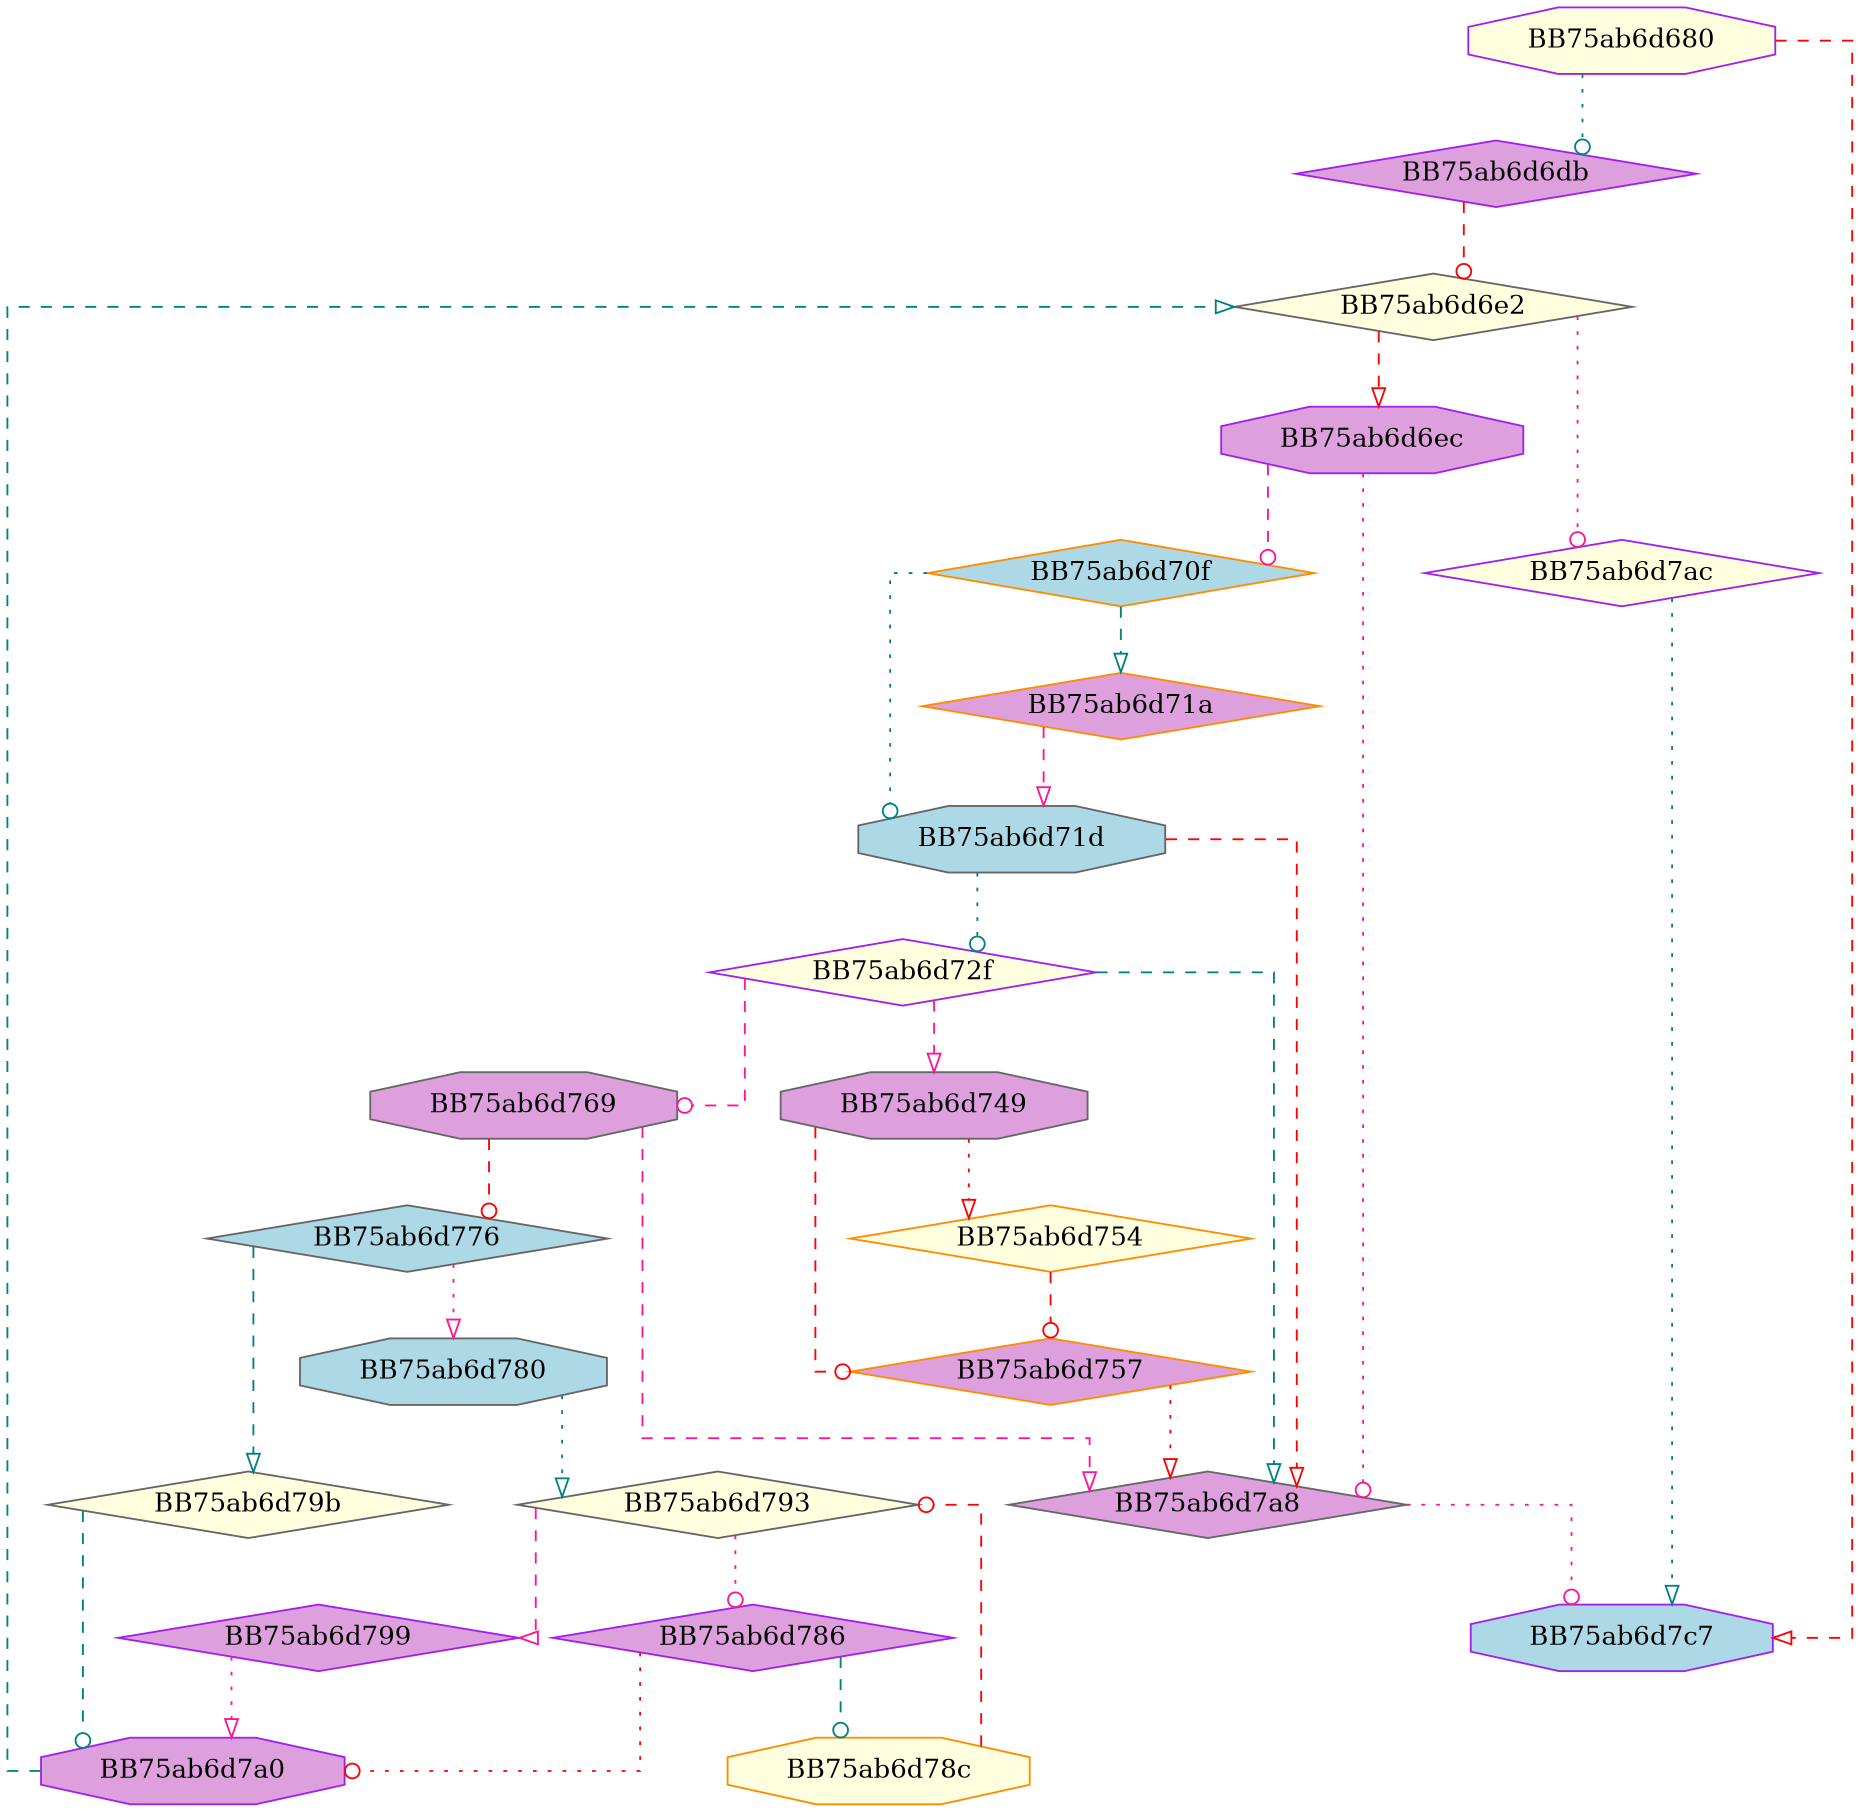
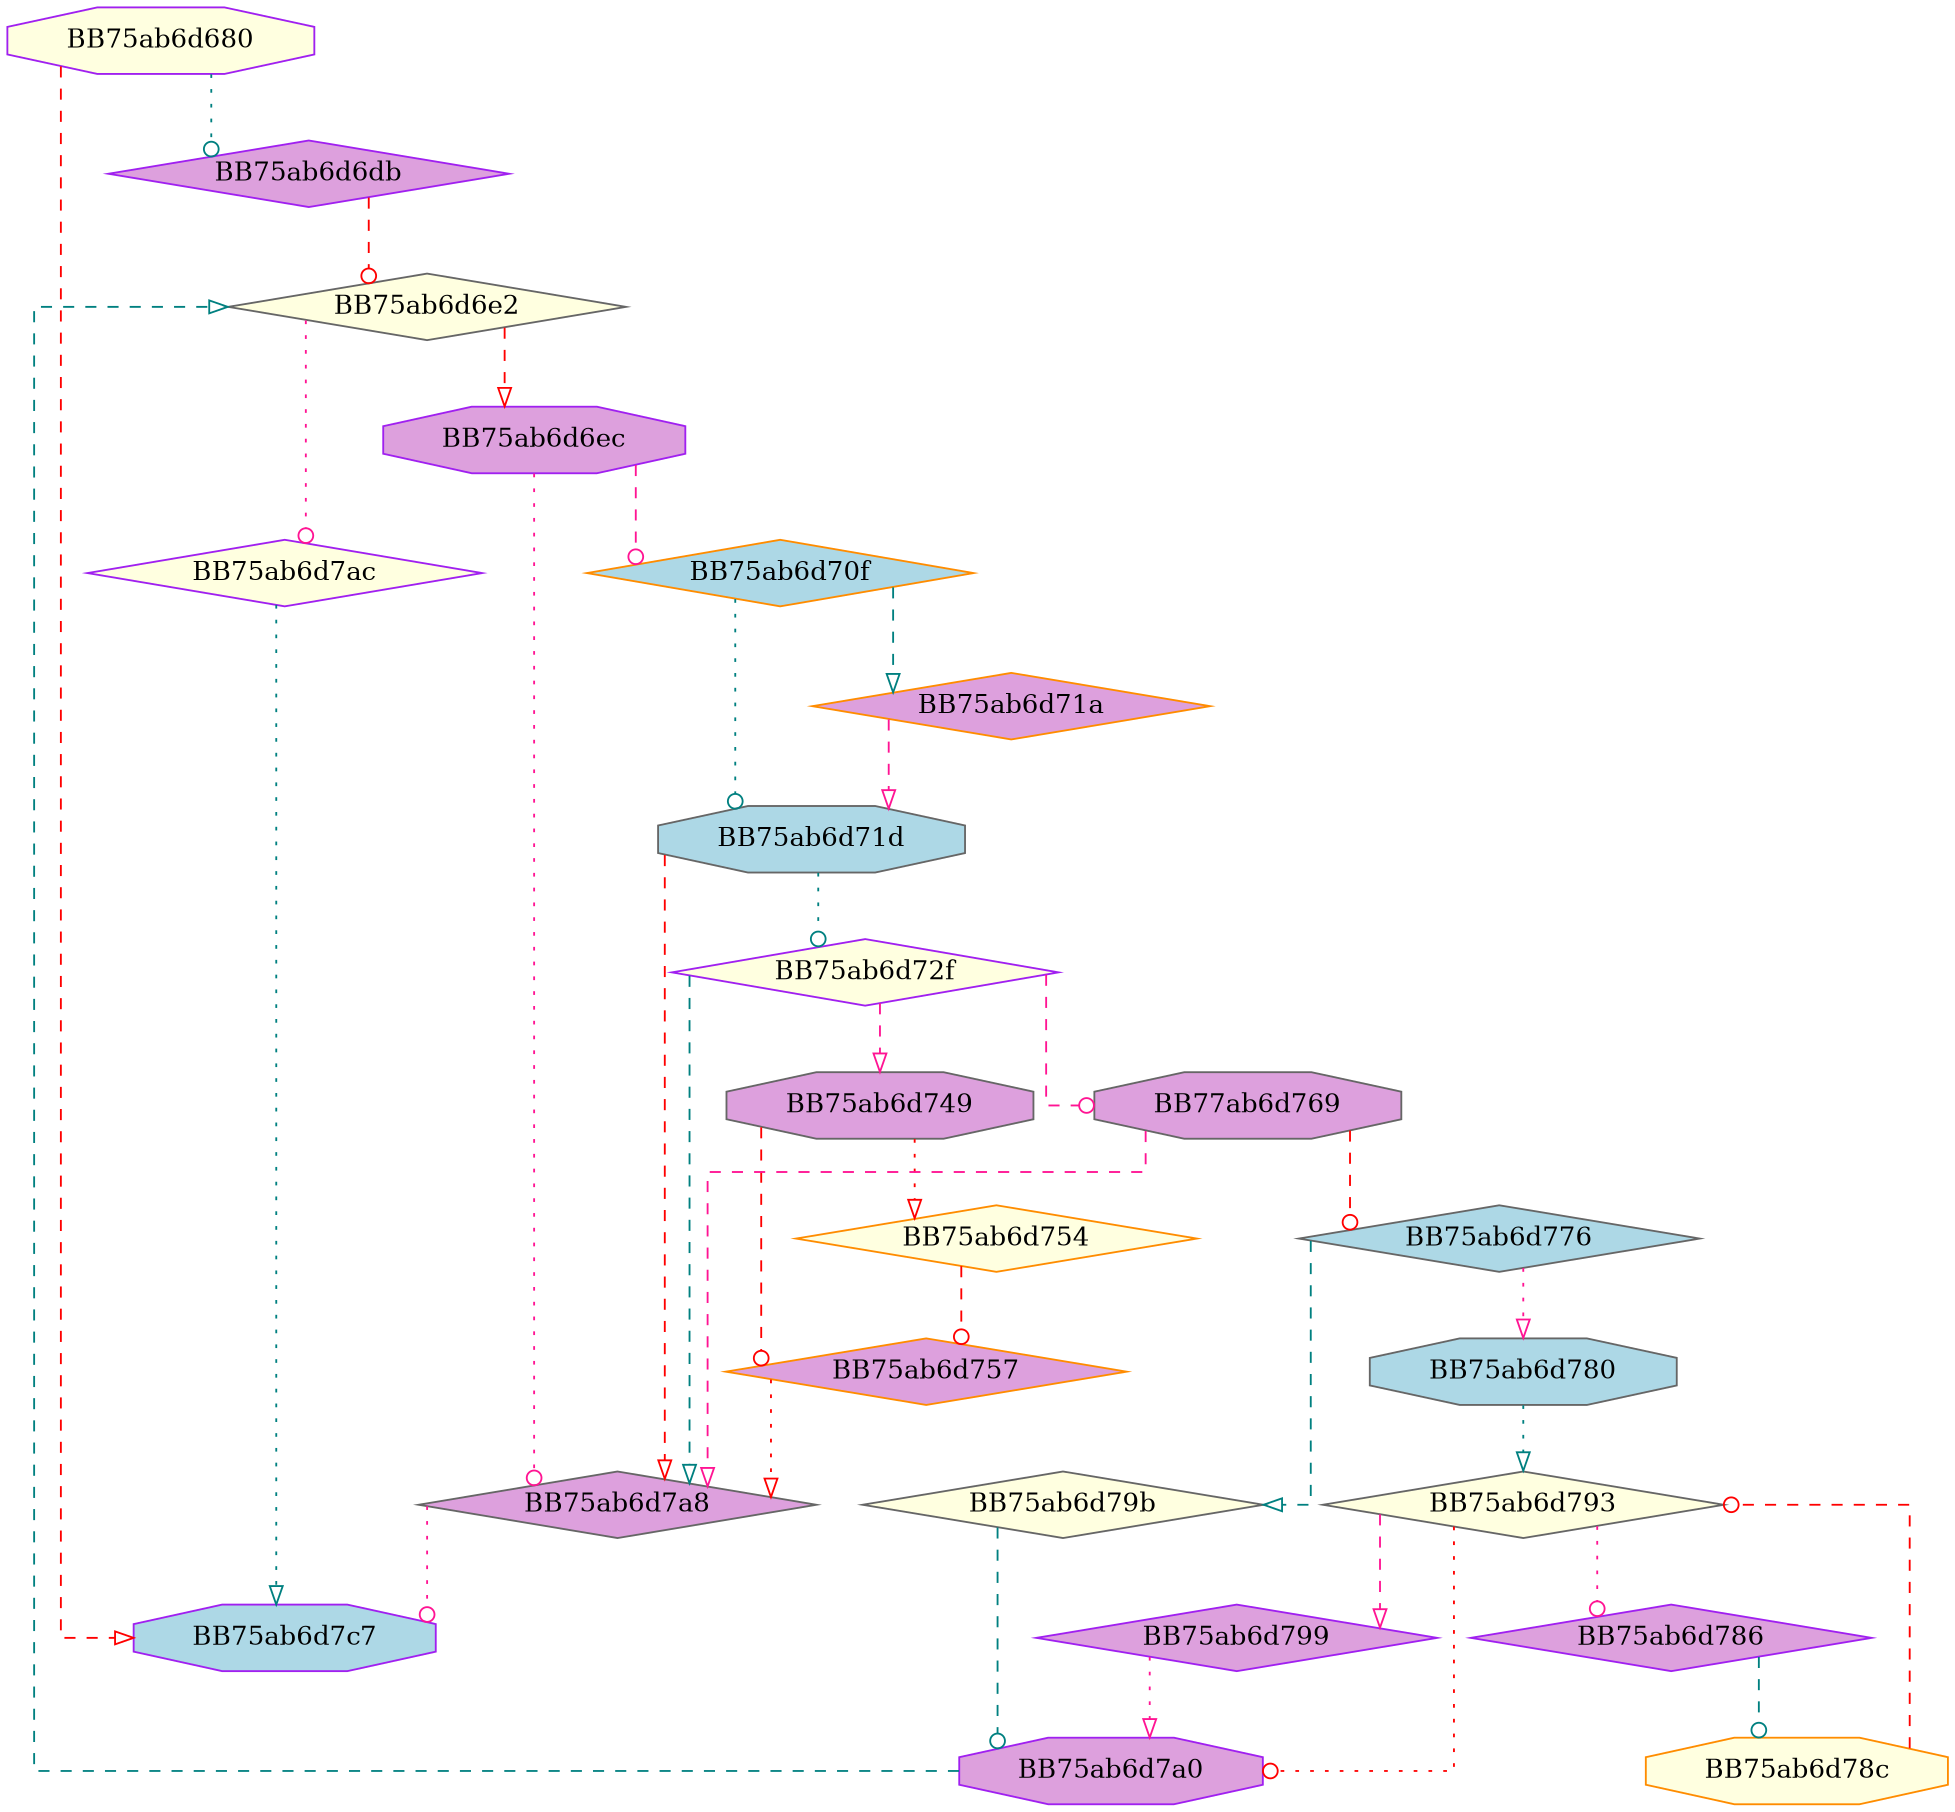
(524, 1105) -> (1248, 1105)
(559, 1771) -> (1454, 1737)
